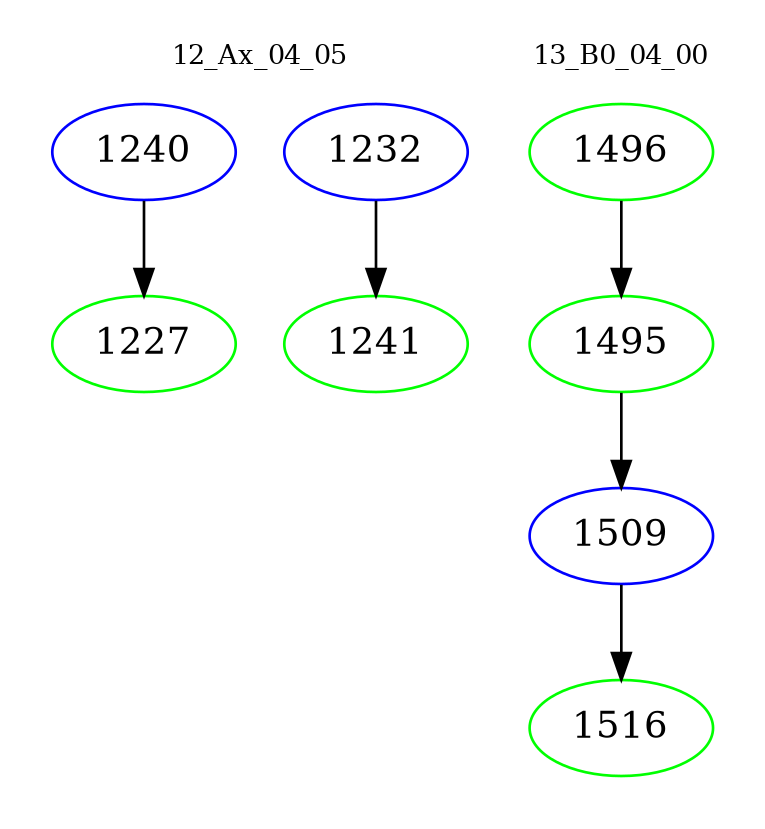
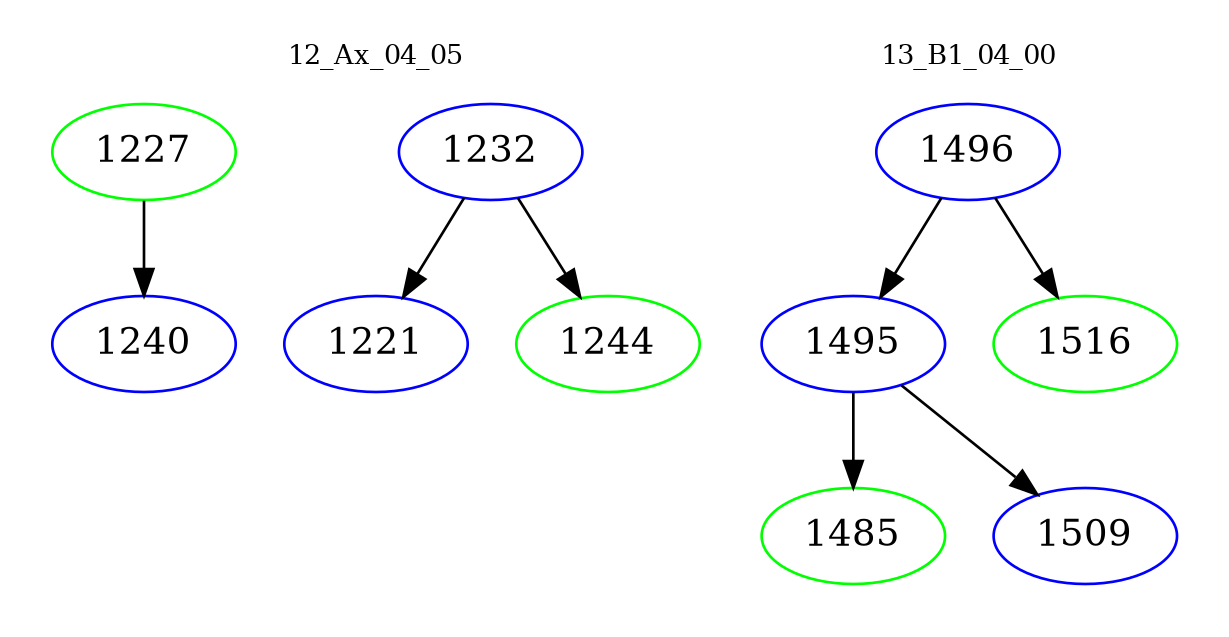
(621, 57) -> (969, 57)
(621, 152) -> (968, 152)
(144, 235) -> (144, 235)
none -> (376, 344)
(376, 344) -> (608, 344)
(621, 344) -> (853, 344)
none -> (853, 536)
(621, 619) -> (1019, 236)
